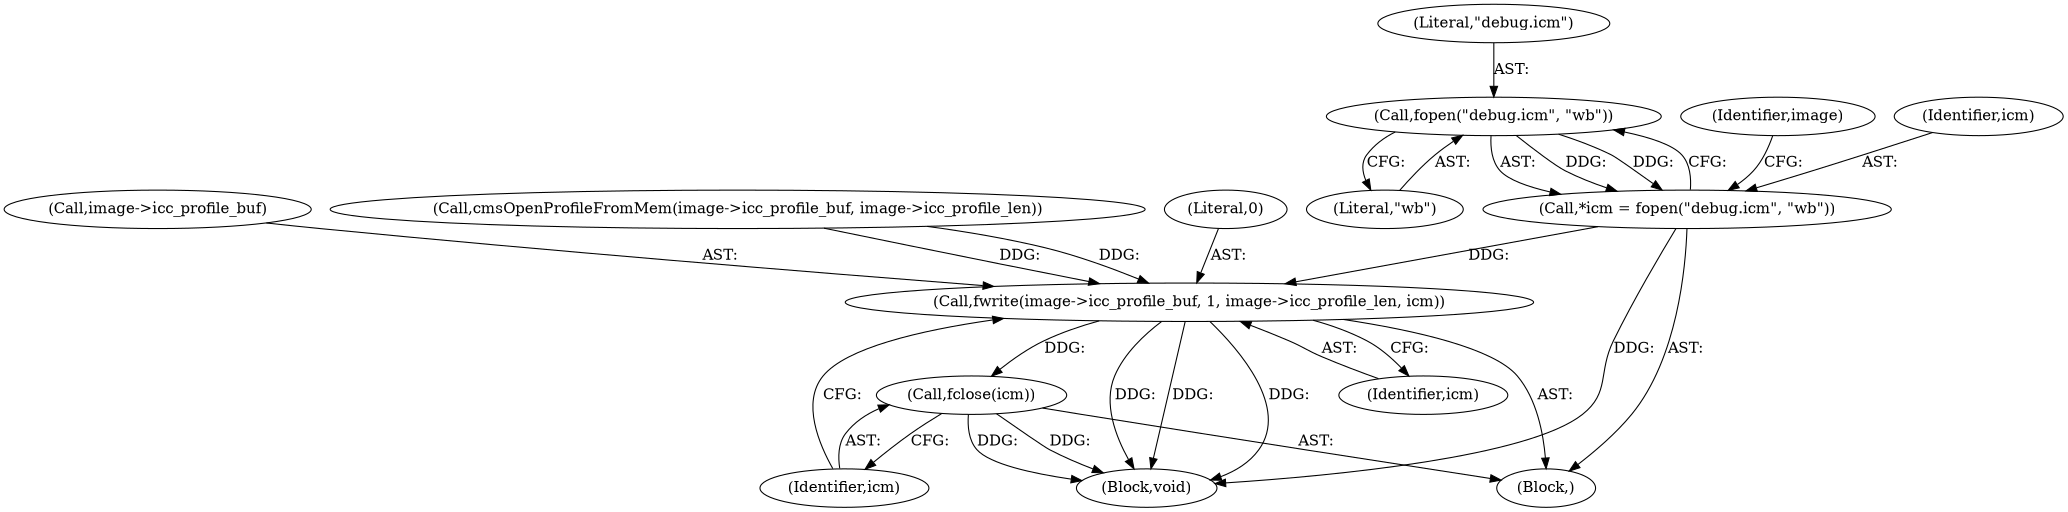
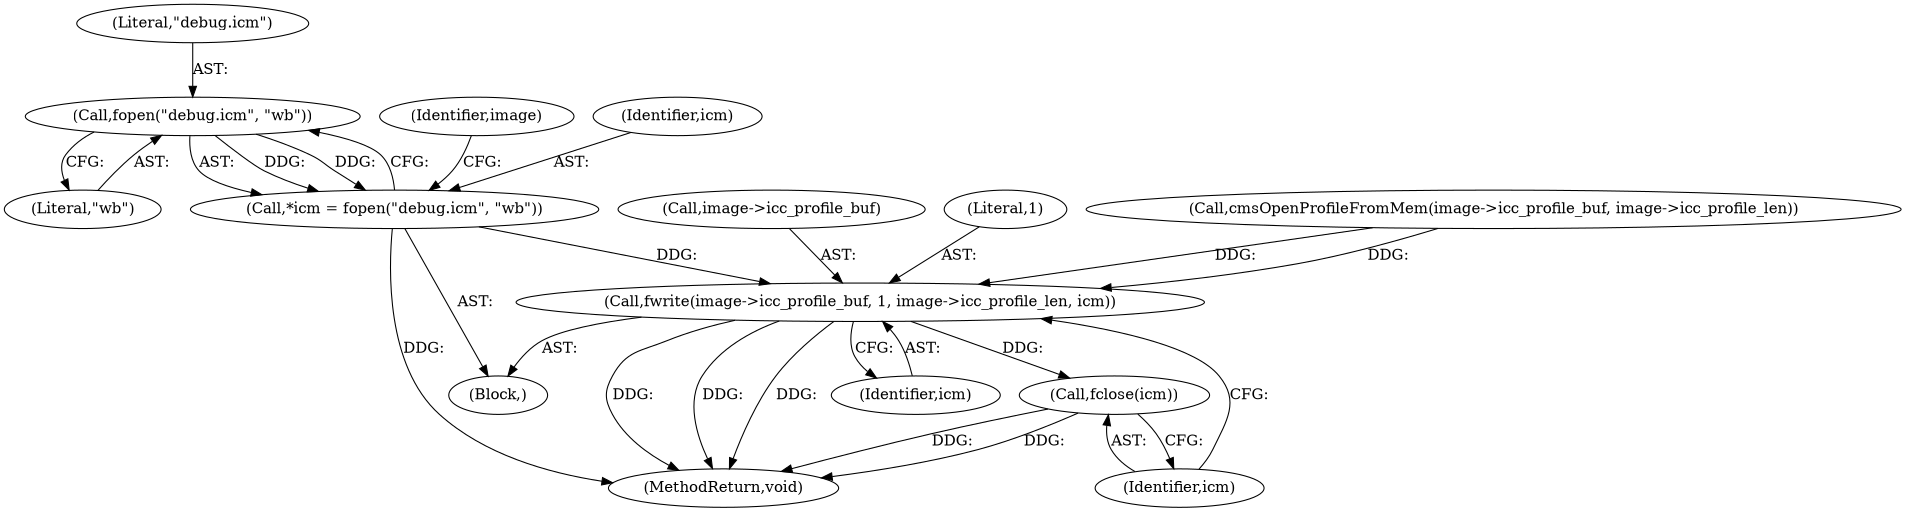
(1226, 209) -> (1006, 209)
(1255, 442) -> none
(1147, 488) -> (724, 488)
